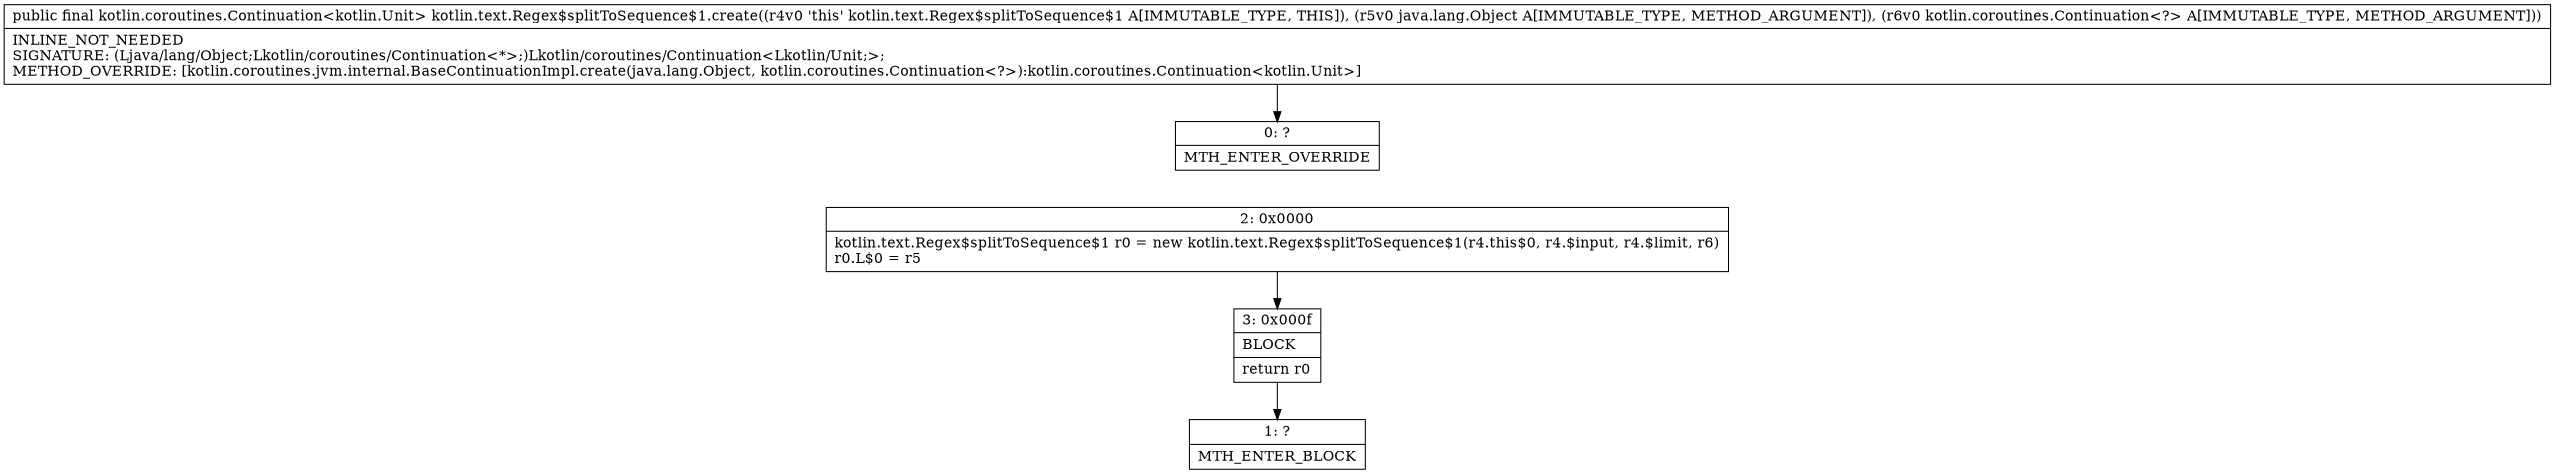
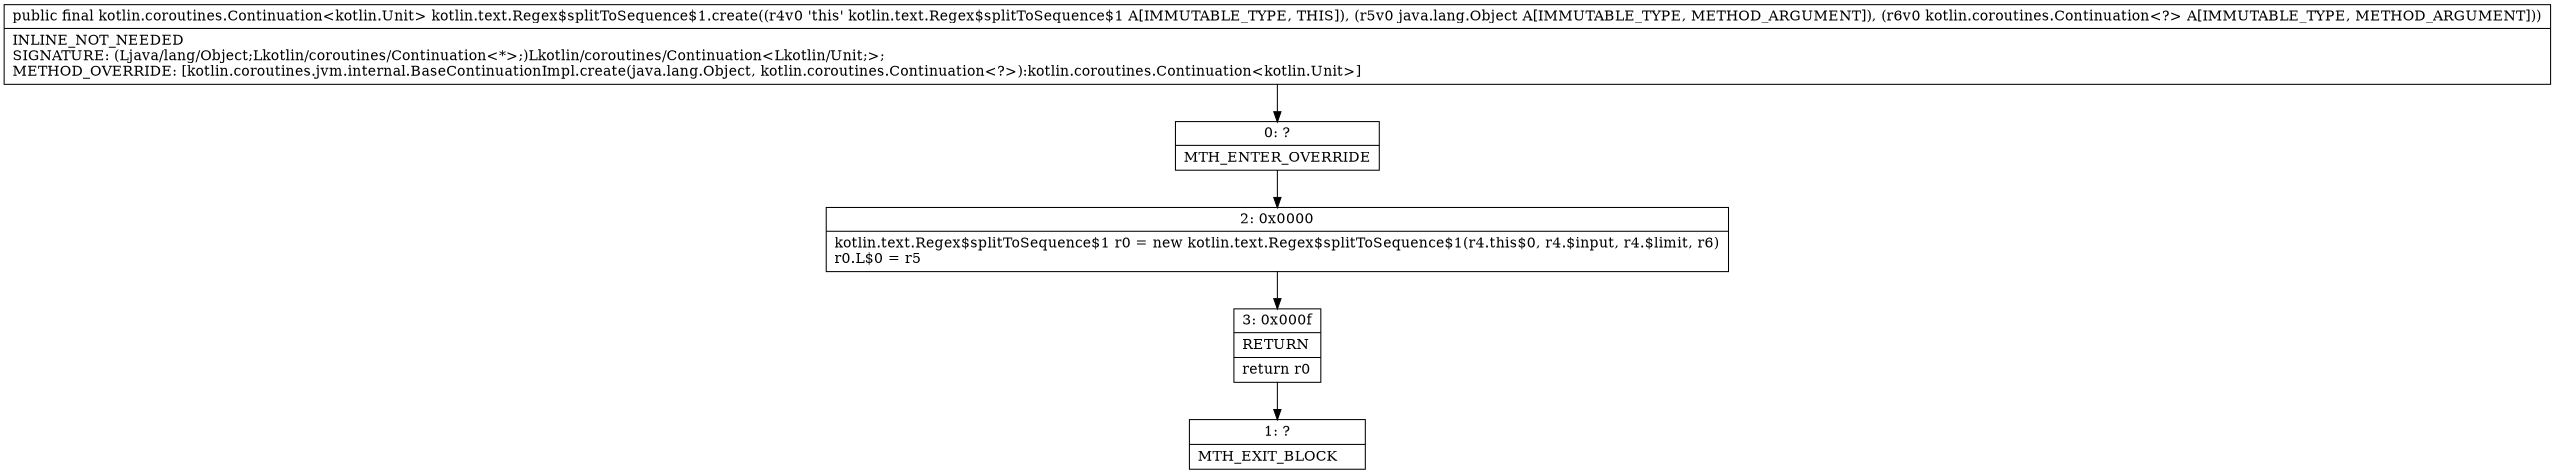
none -> (1277, 184)
(1269, 345) -> (1276, 345)
(1277, 456) -> (1268, 456)
